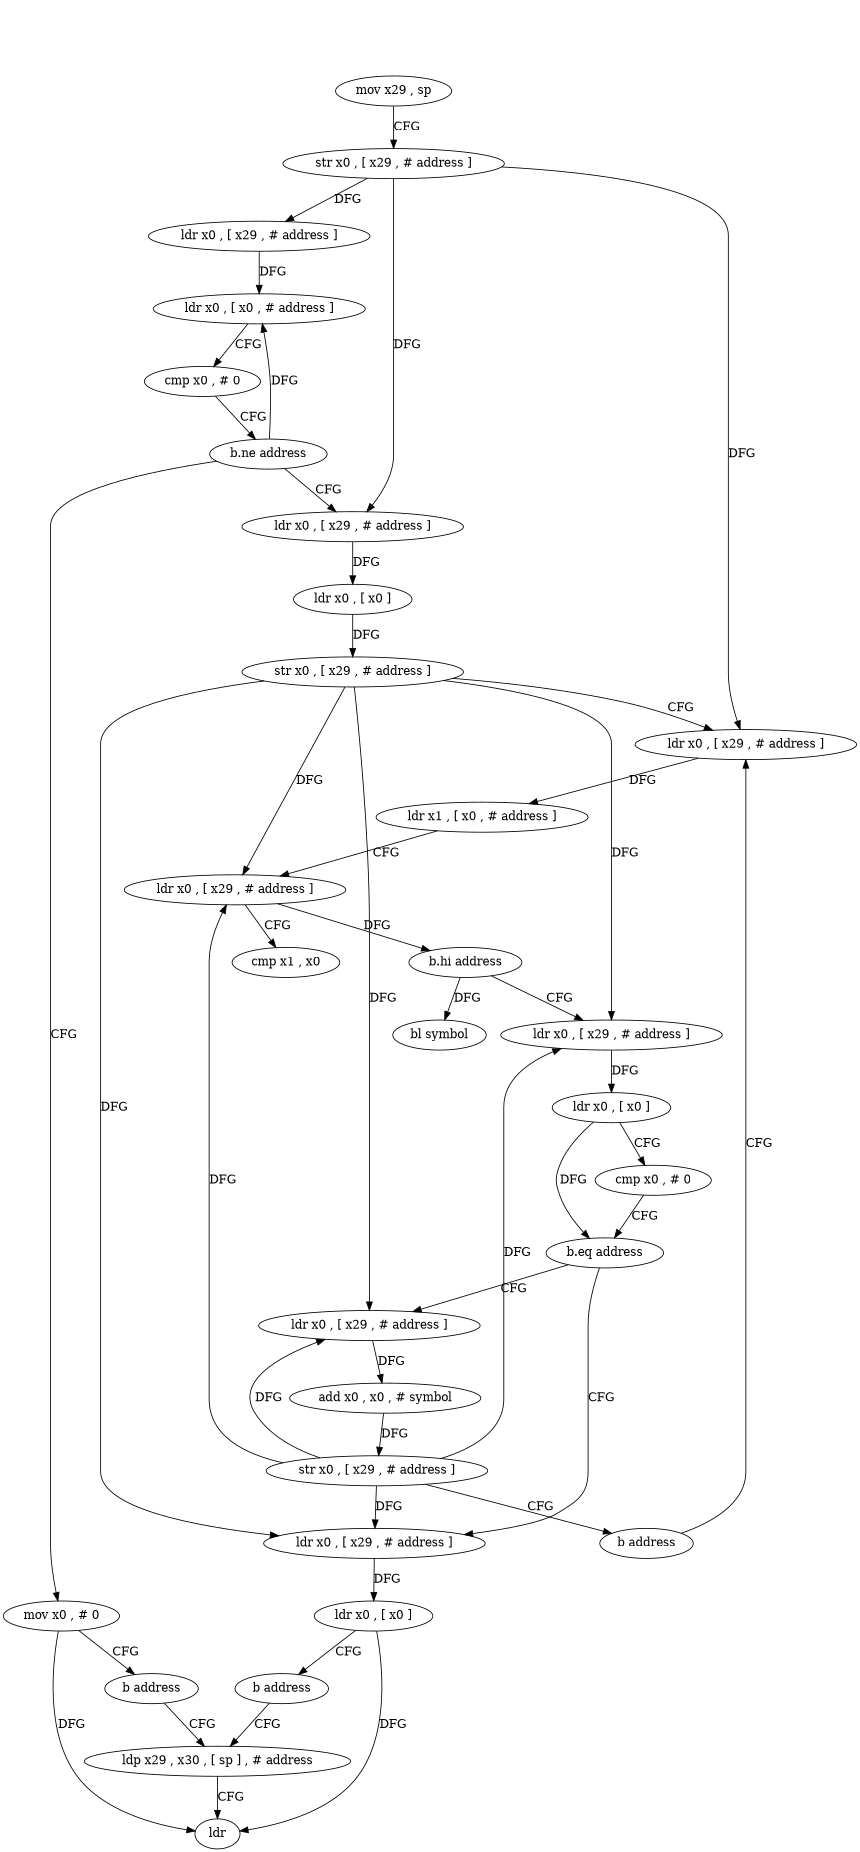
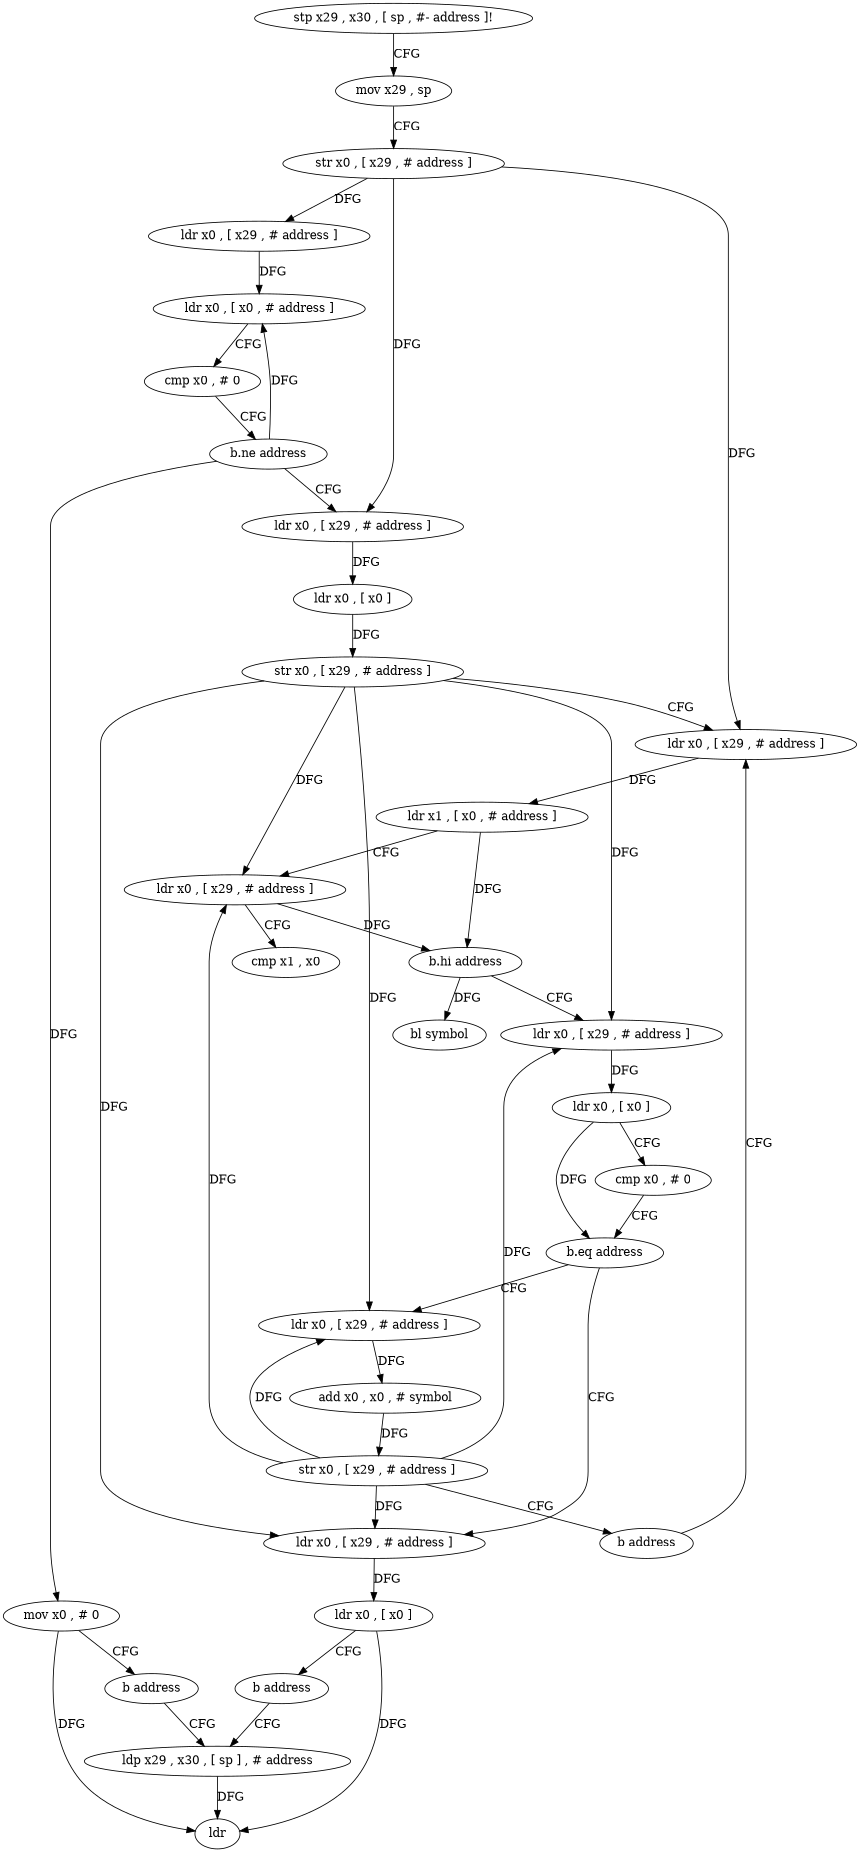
none -> (394, 18)
none -> (474, 886)
(64, 1035) -> (64, 1035)
(231, 1798) -> (231, 1798)
